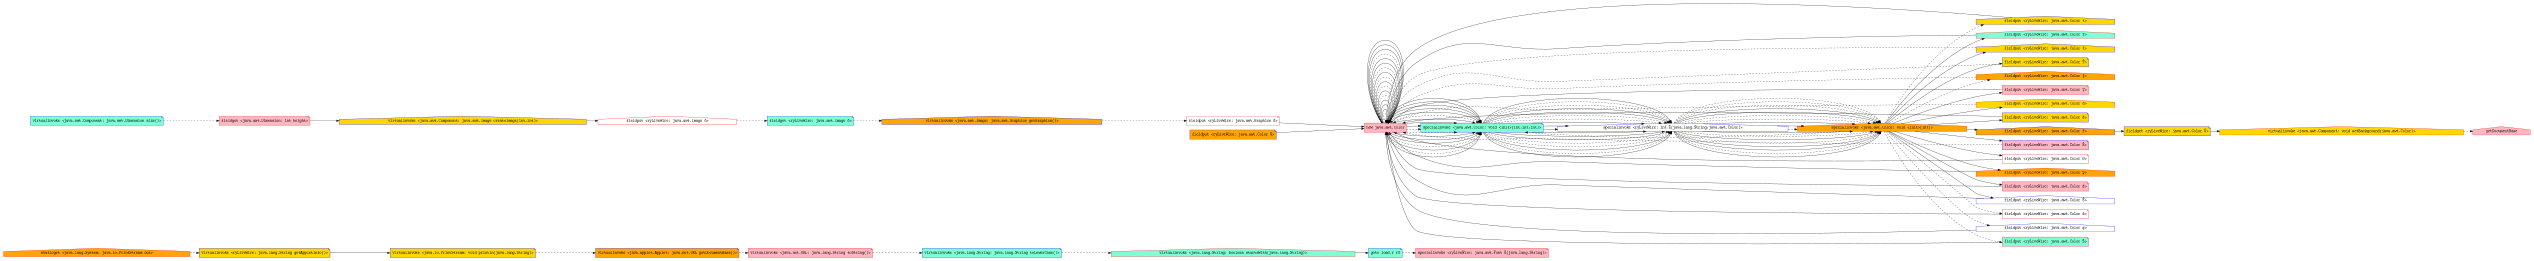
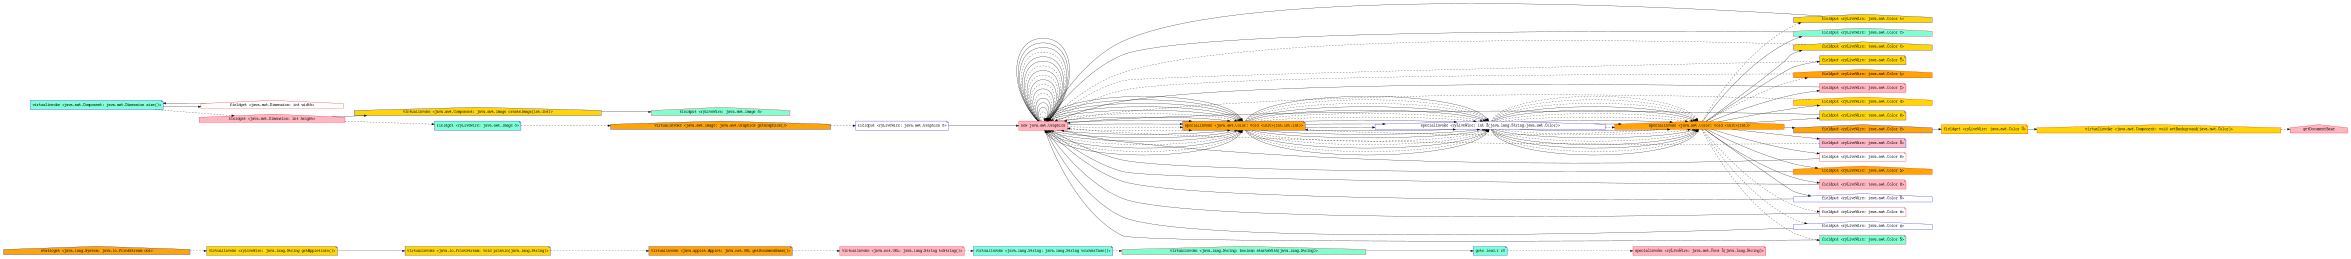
none -> (272, 105)
(265, 121) -> (272, 119)
(667, 121) -> (721, 112)
(751, 121) -> (388, 123)
(1233, 121) -> (902, 126)
(1385, 128) -> (1043, 126)
(1482, 128) -> (1244, 126)
(2167, 131) -> (1985, 129)
(1233, 135) -> none
(97, 253) -> (97, 251)
